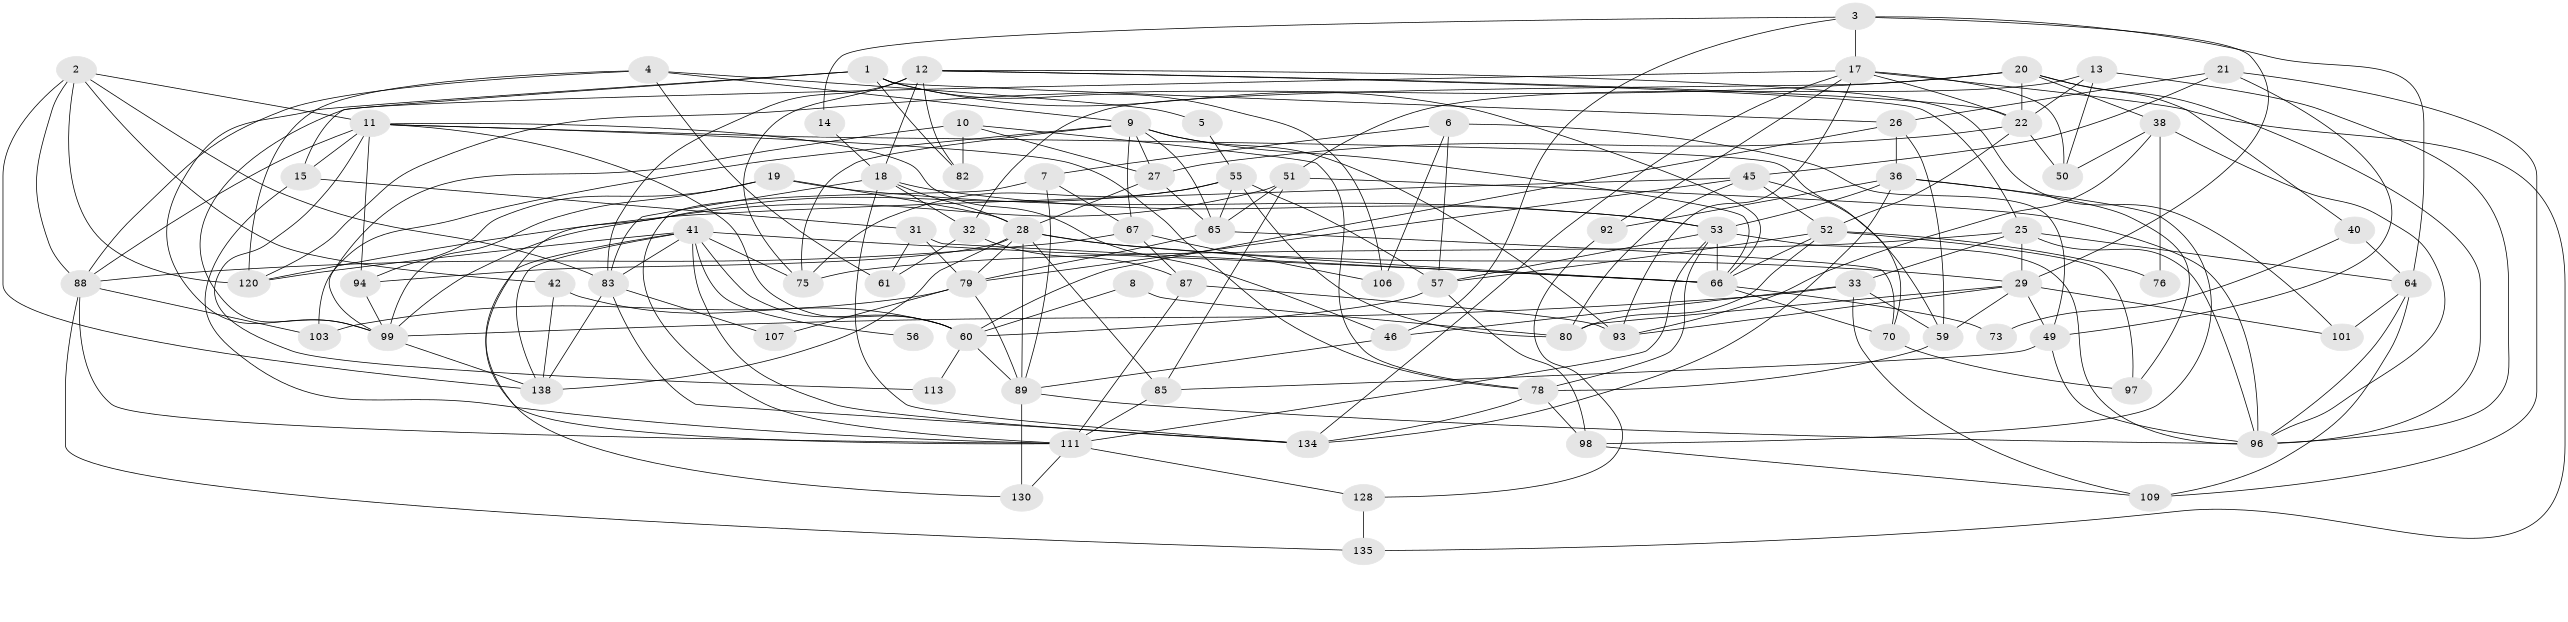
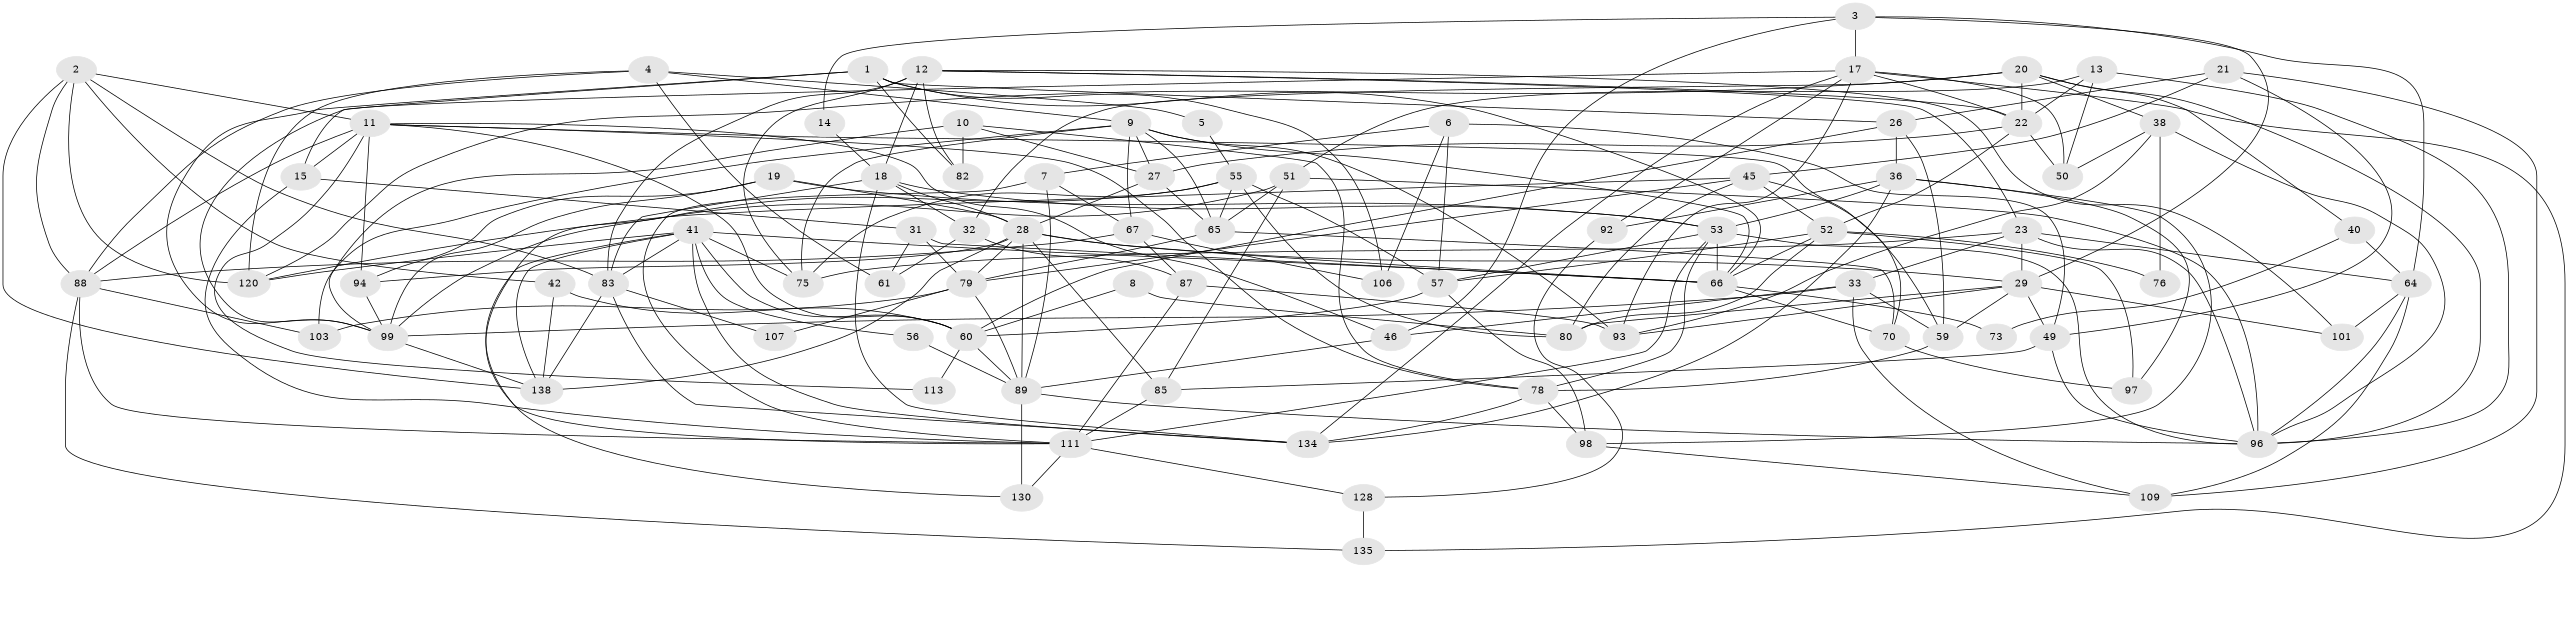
(2022, 230) -> (2022, 230)
none -> (967, 364)
